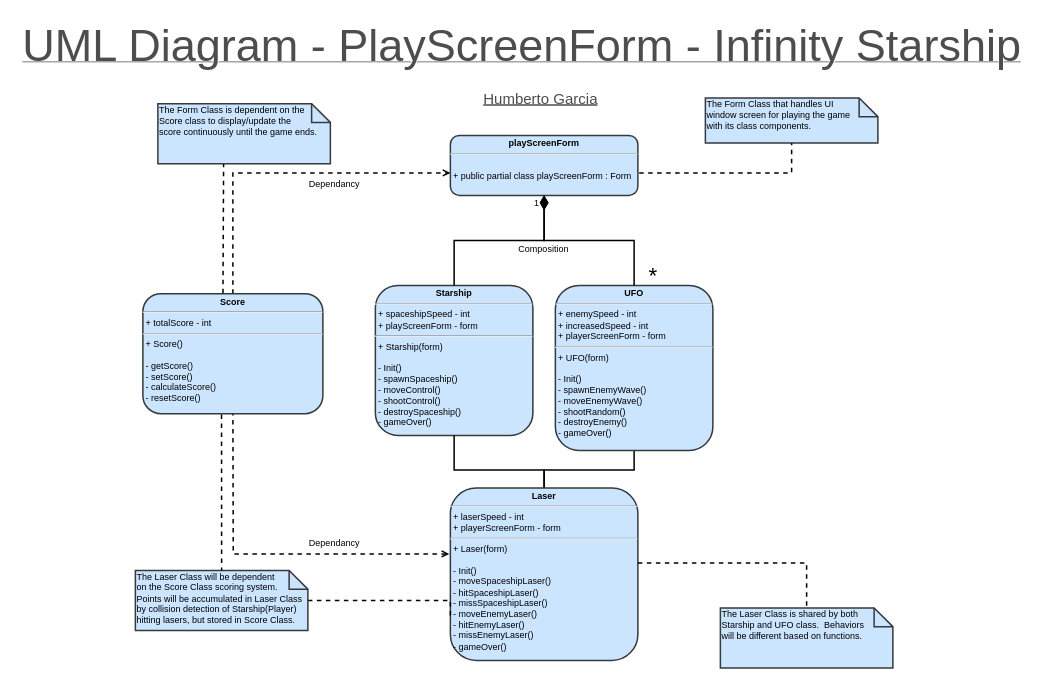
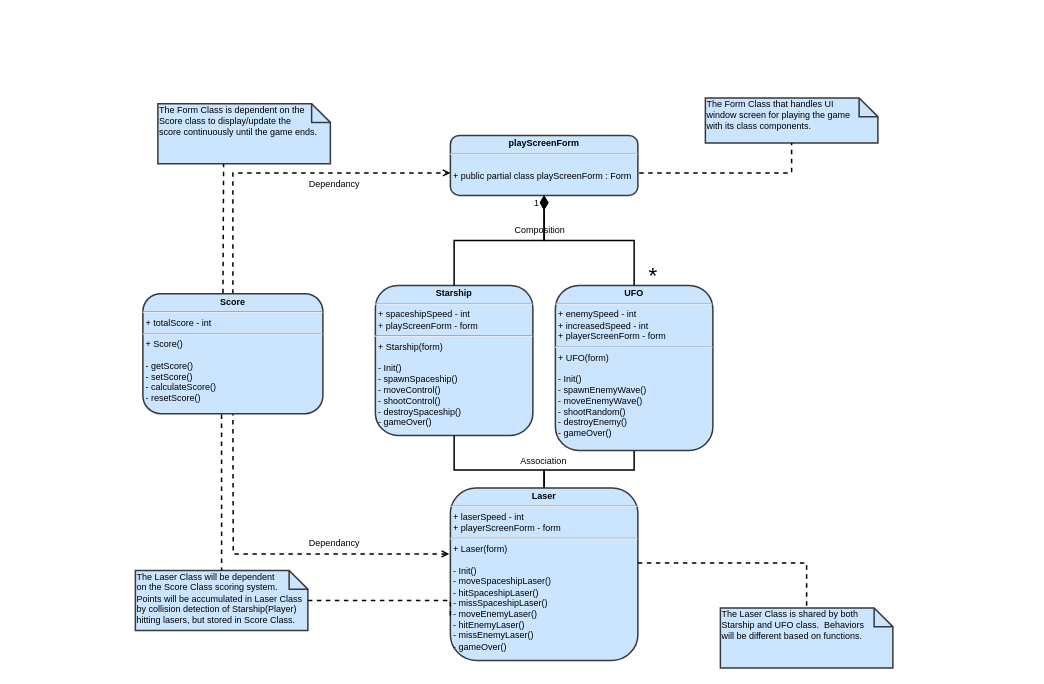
(522, 45) -> none
(540, 98) -> none
(543, 249) -> (540, 231)
none -> (543, 462)
